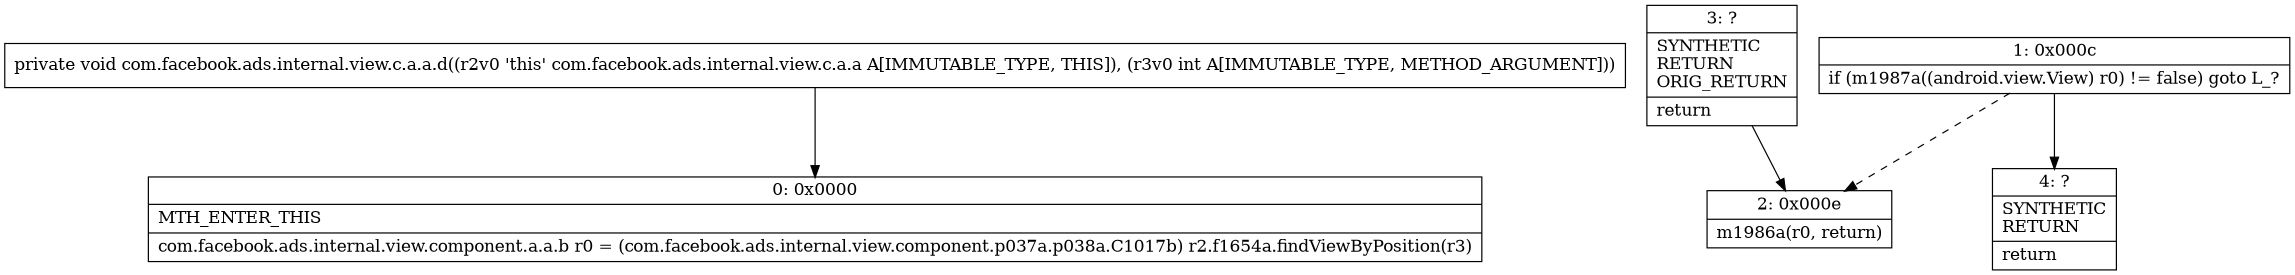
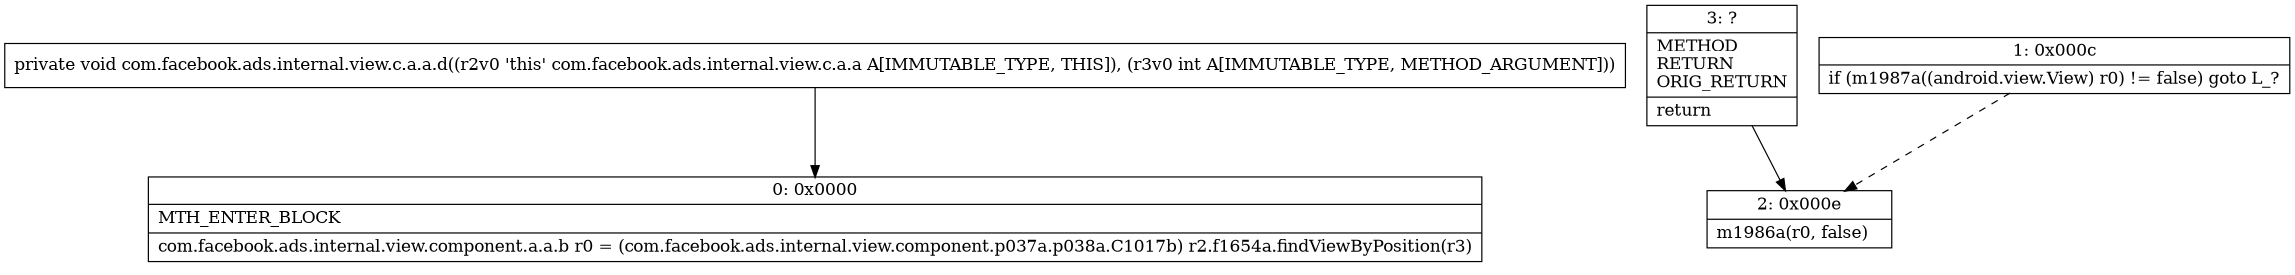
(1709, 46) -> (1698, 46)
(240, 218) -> (250, 218)
(2054, 219) -> none
(1799, 233) -> (1792, 233)
